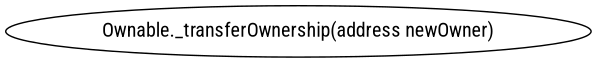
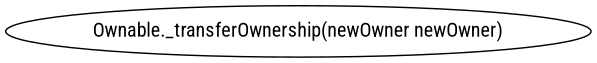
(298, 31) -> (298, 31)
